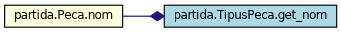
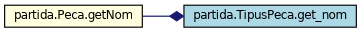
(64, 16) -> (73, 16)
